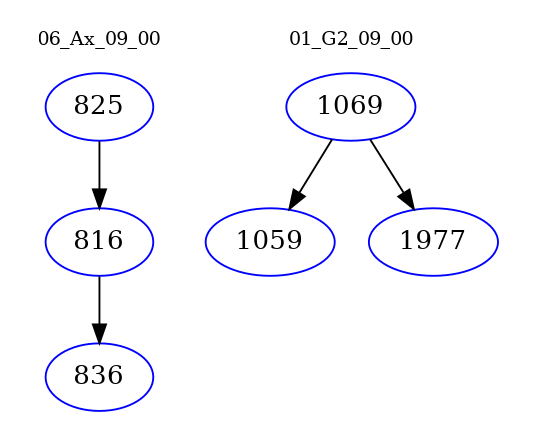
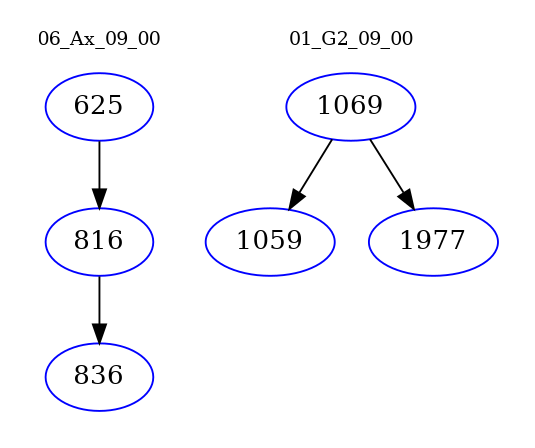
(99, 107) -> (99, 107)
